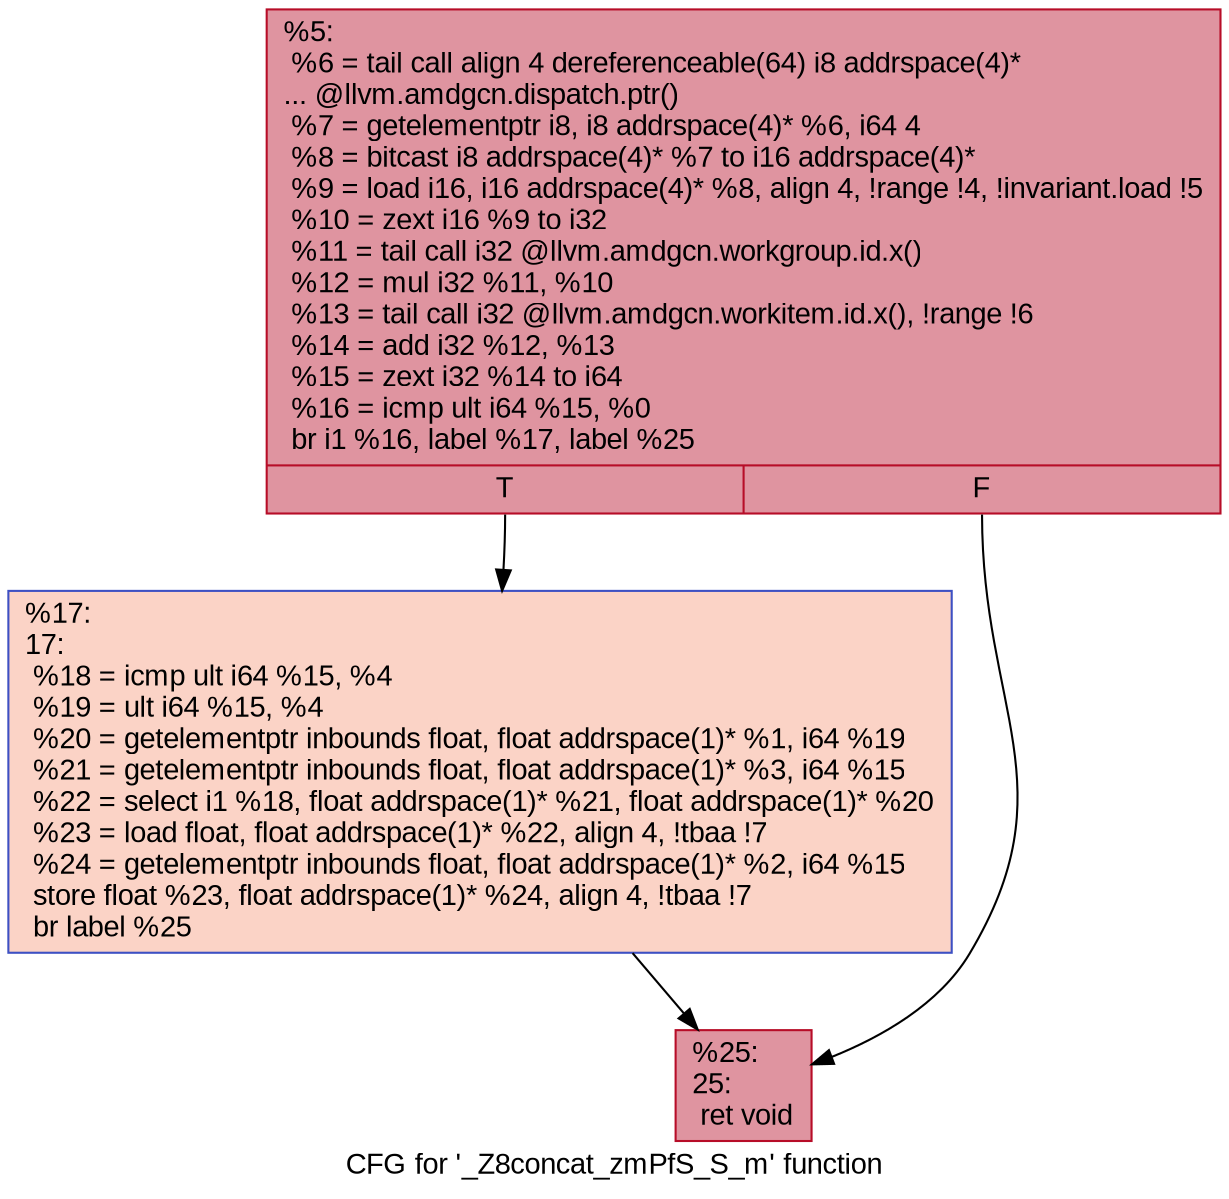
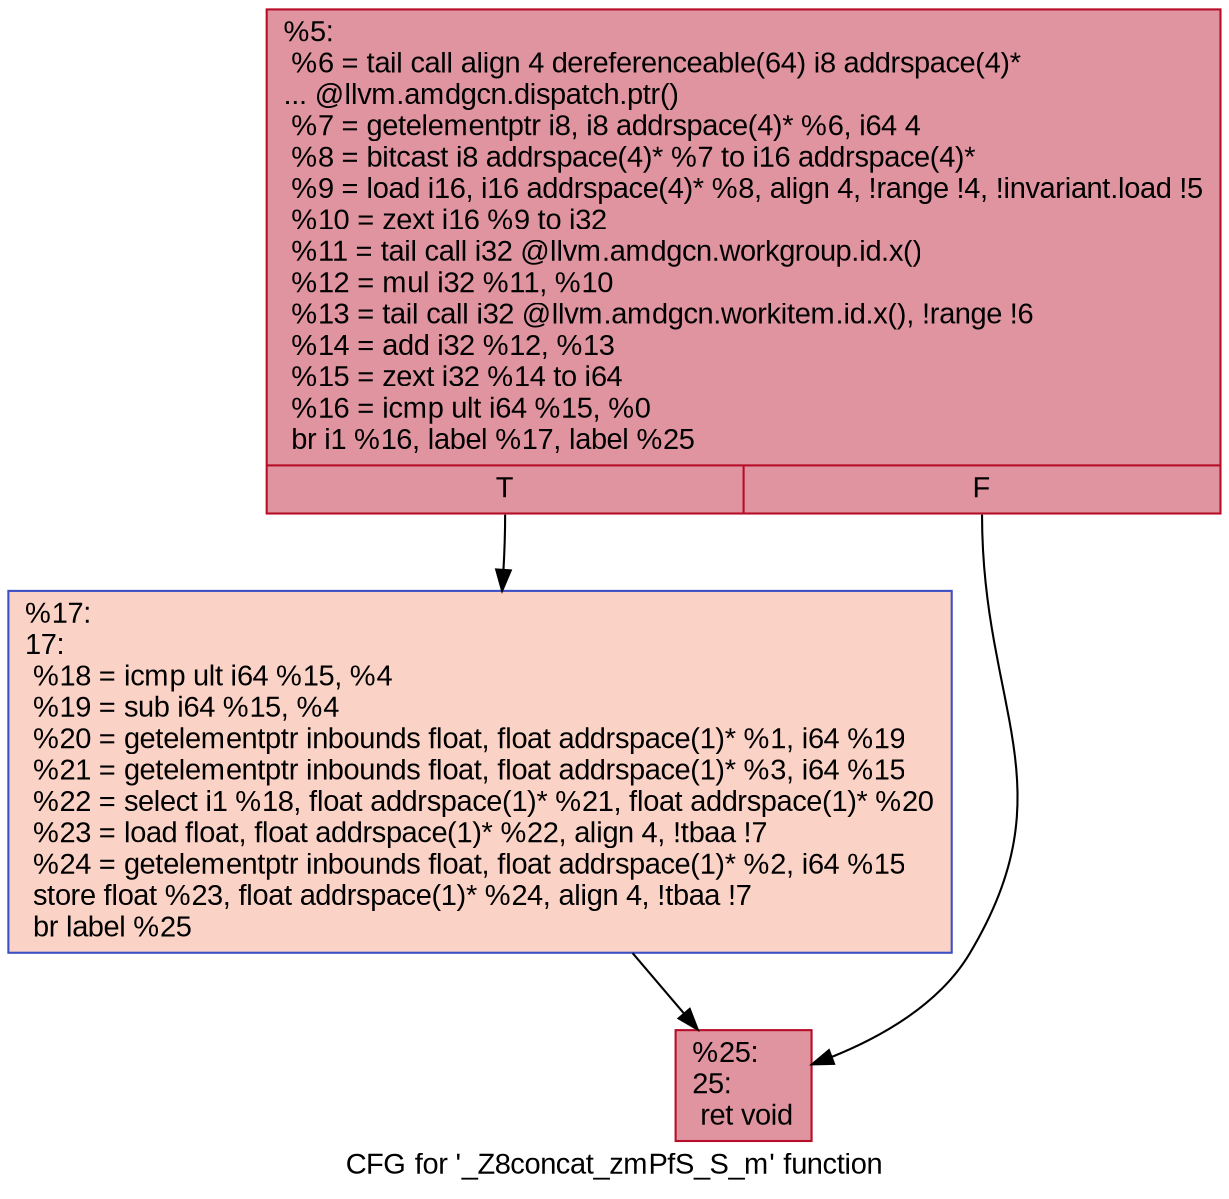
(175, 708) -> (183, 708)
